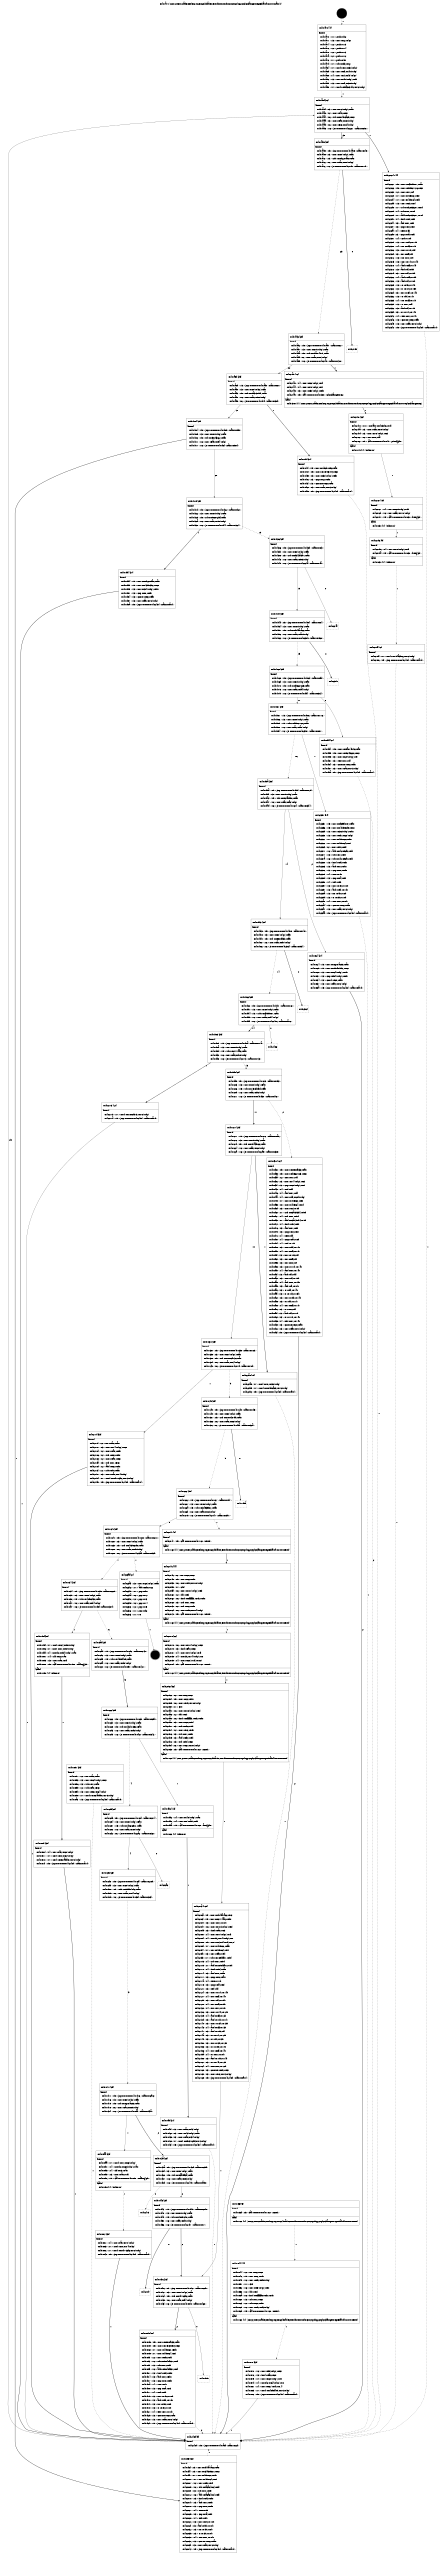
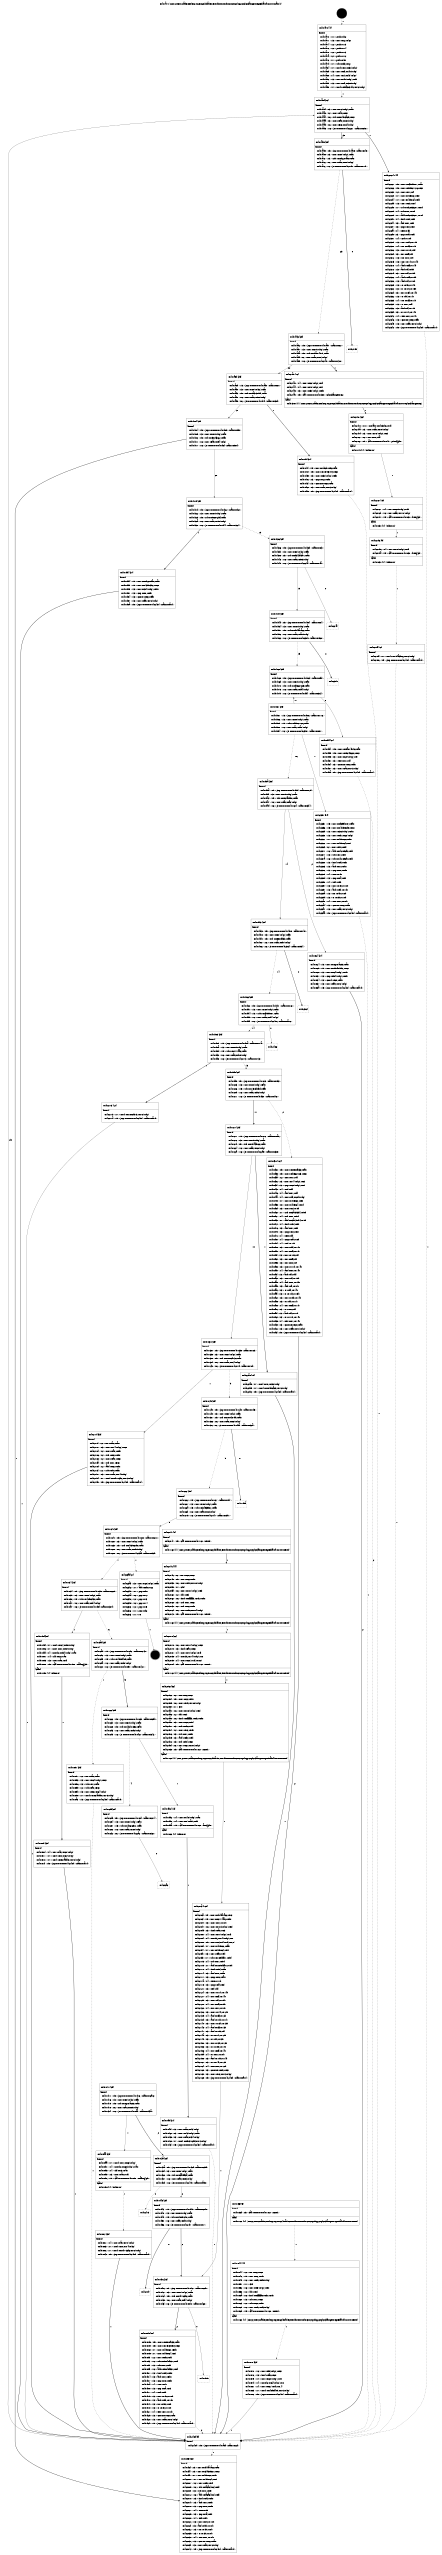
(297, 700) -> (294, 701)
(252, 1028) -> (252, 1028)
(216, 1524) -> none
none -> (94, 1716)
(128, 1885) -> none
(267, 1913) -> (267, 1913)
(208, 2453) -> (212, 2452)
